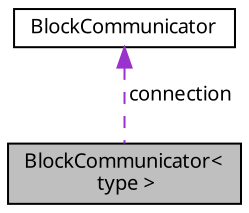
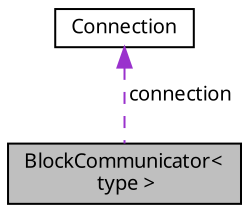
(125, 28) -> (125, 28)
